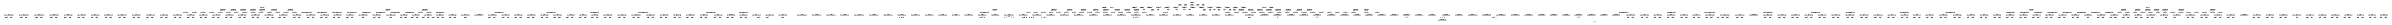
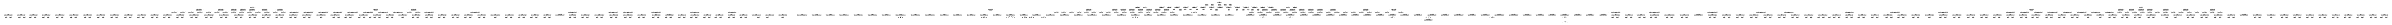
(2123, 17) -> none
